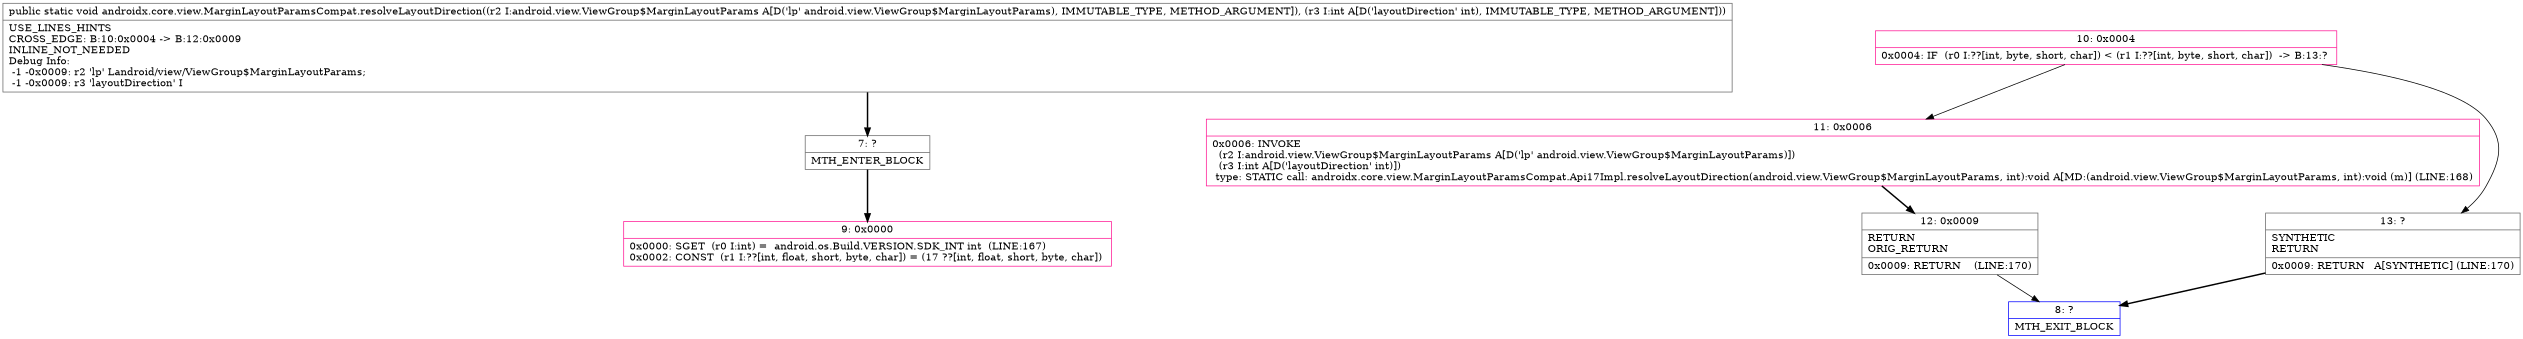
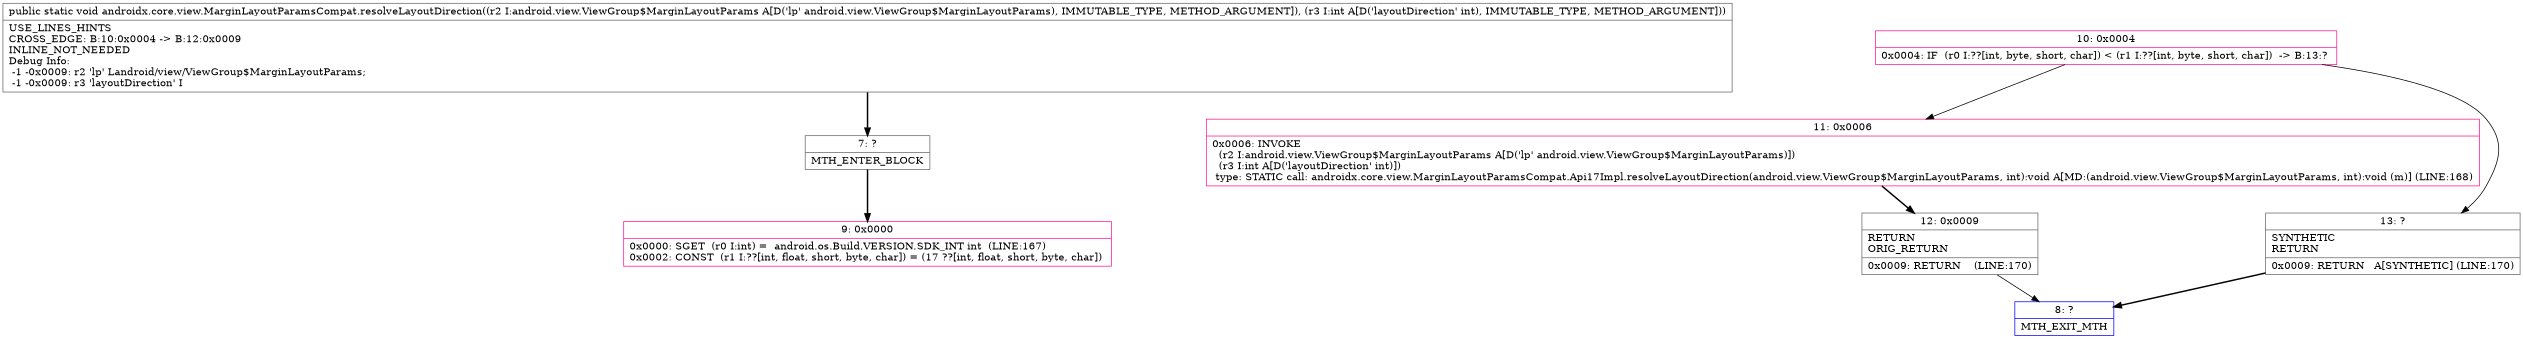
(2064, 327) -> (2064, 327)
